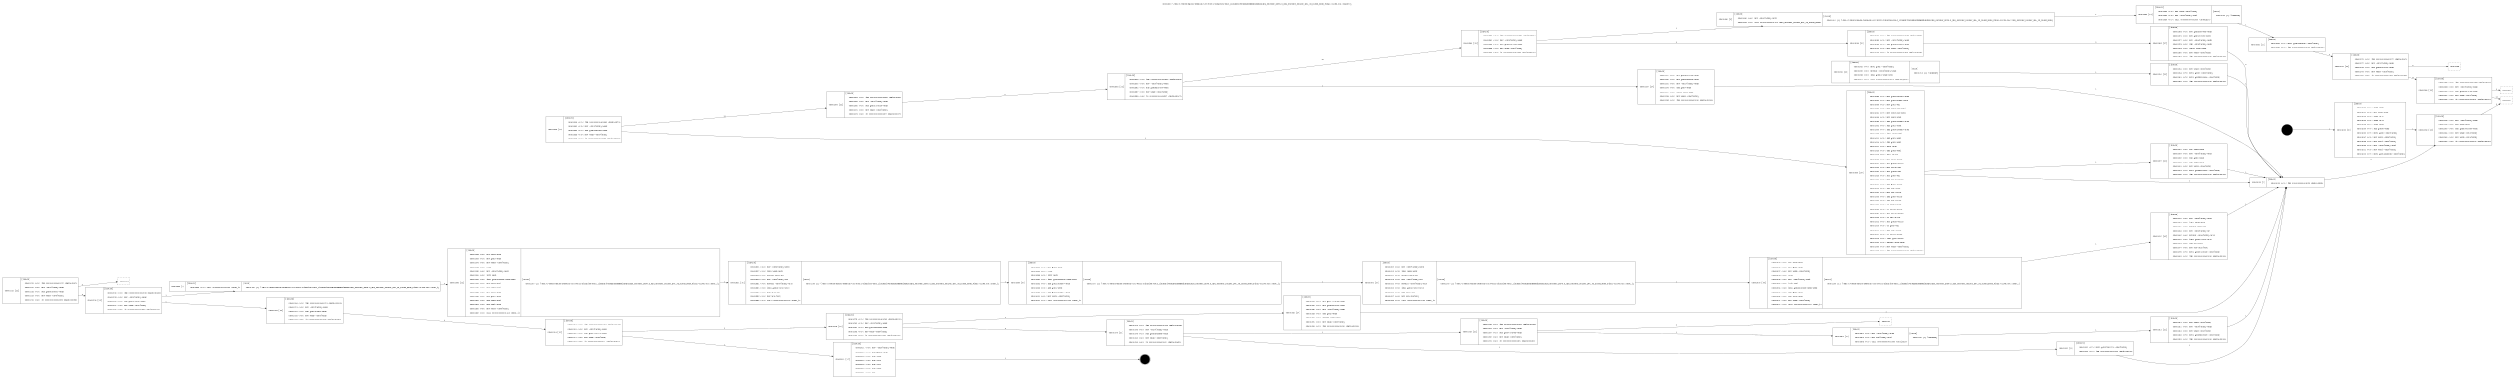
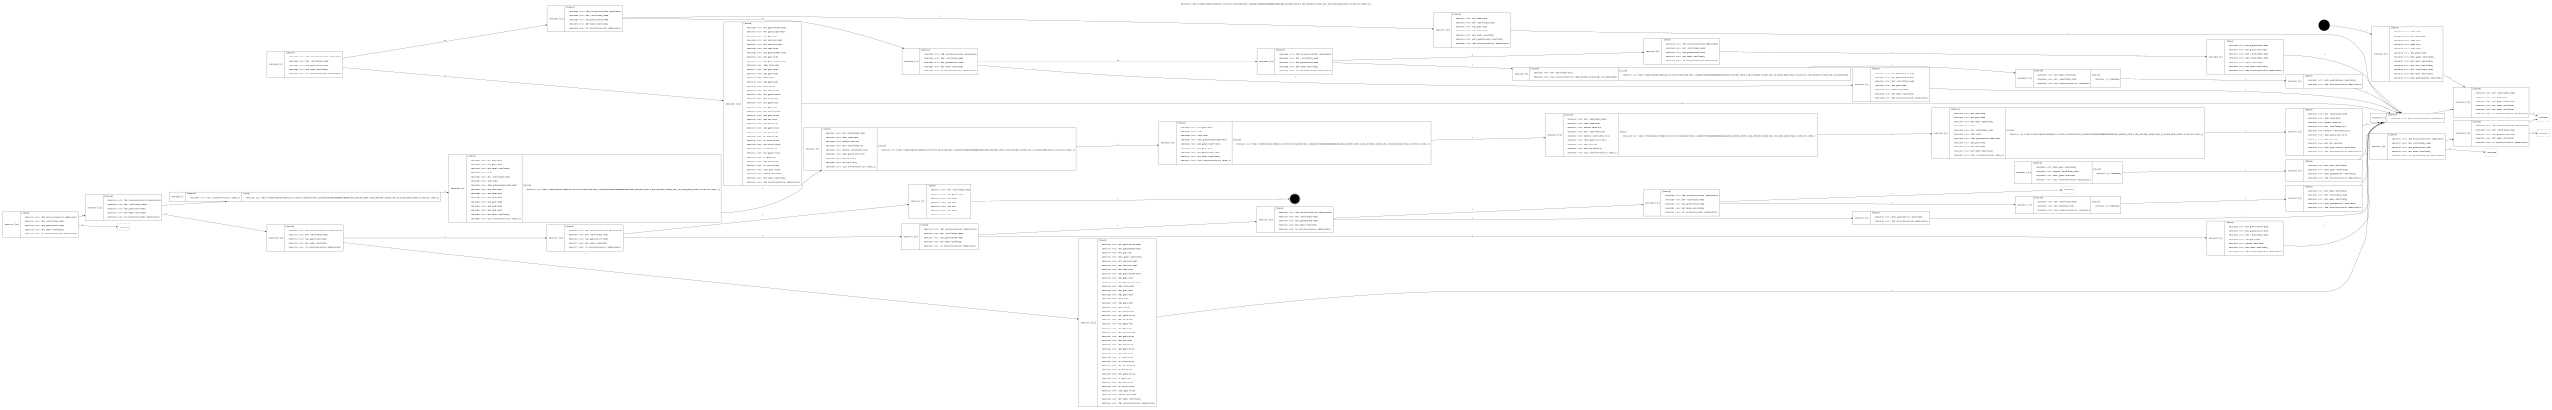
(2322, 54) -> (2378, 98)
(2037, 167) -> (1027, 20)
none -> (1117, 323)
